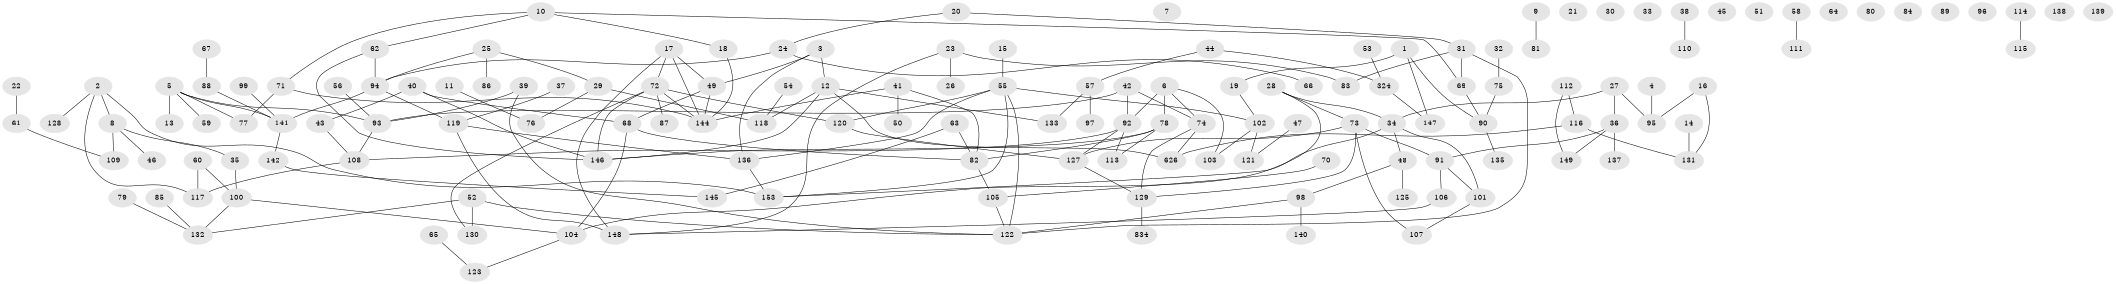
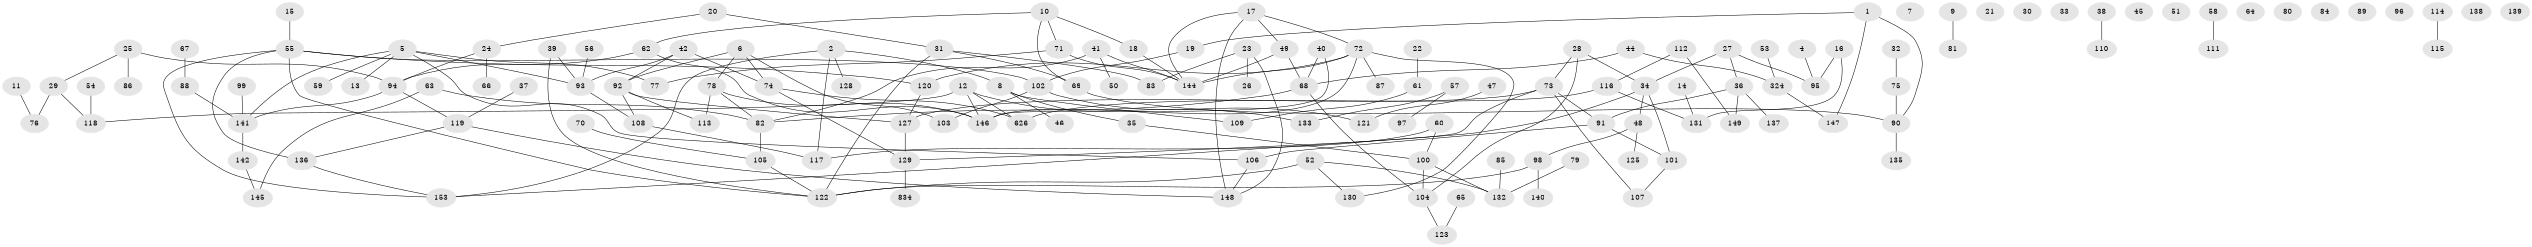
(820, 49) -> none
(1139, 67) -> (1468, 70)
(320, 123) -> none
none -> (813, 147)
